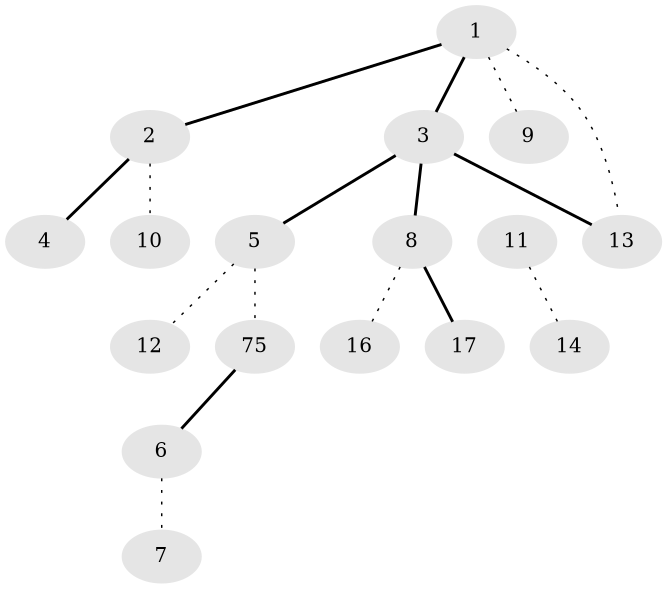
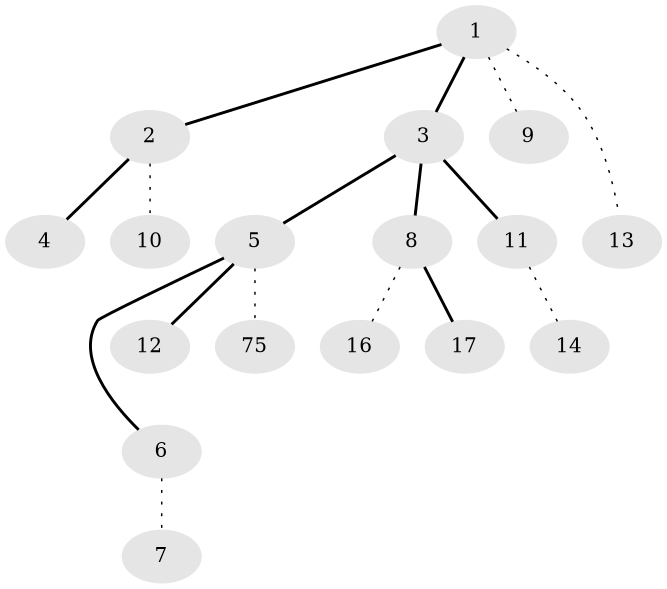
(523, 189) -> (471, 189)
(203, 294) -> (203, 294)
(208, 399) -> (104, 317)
